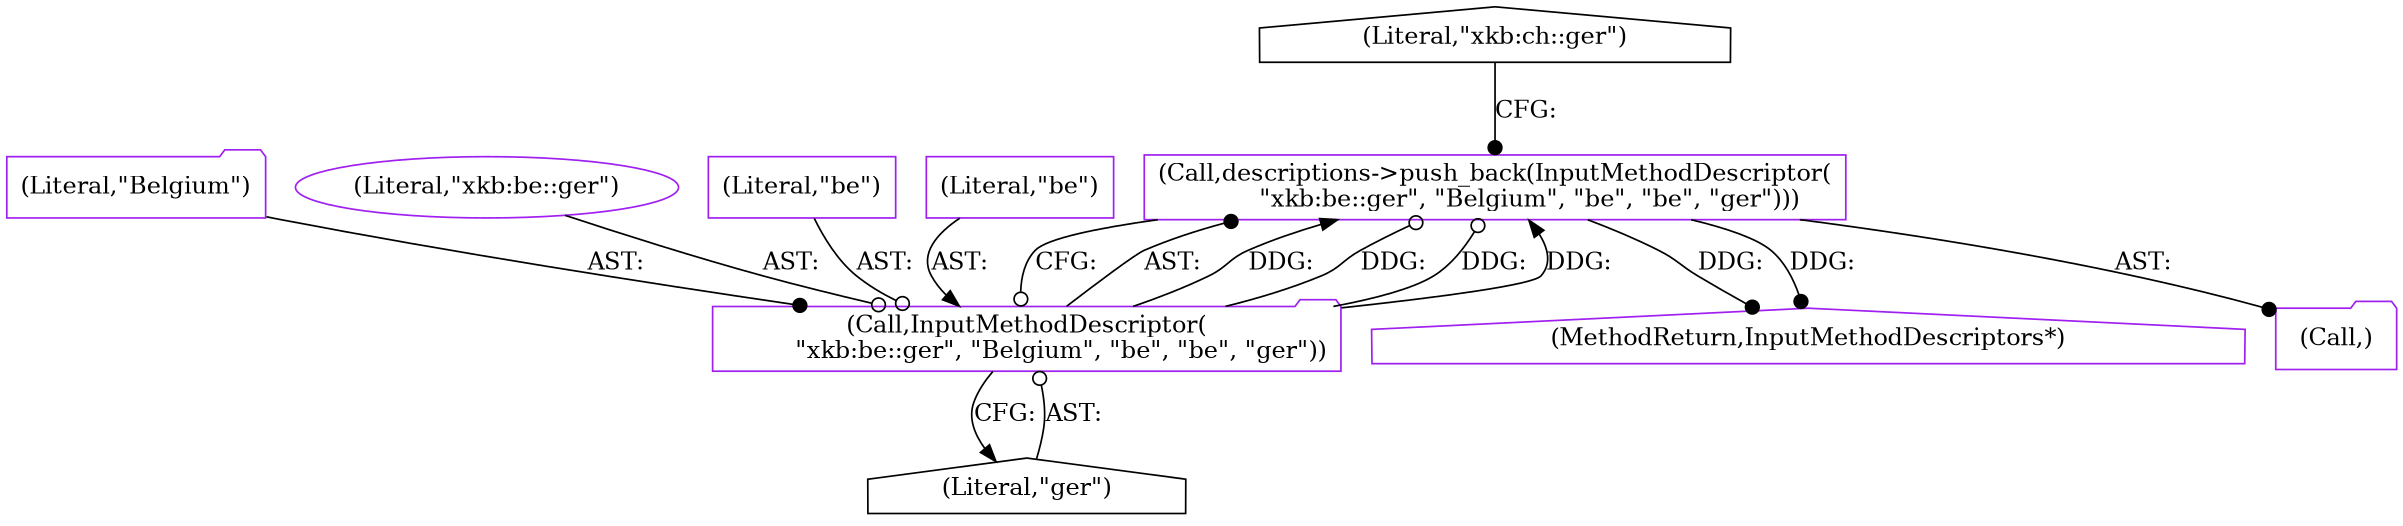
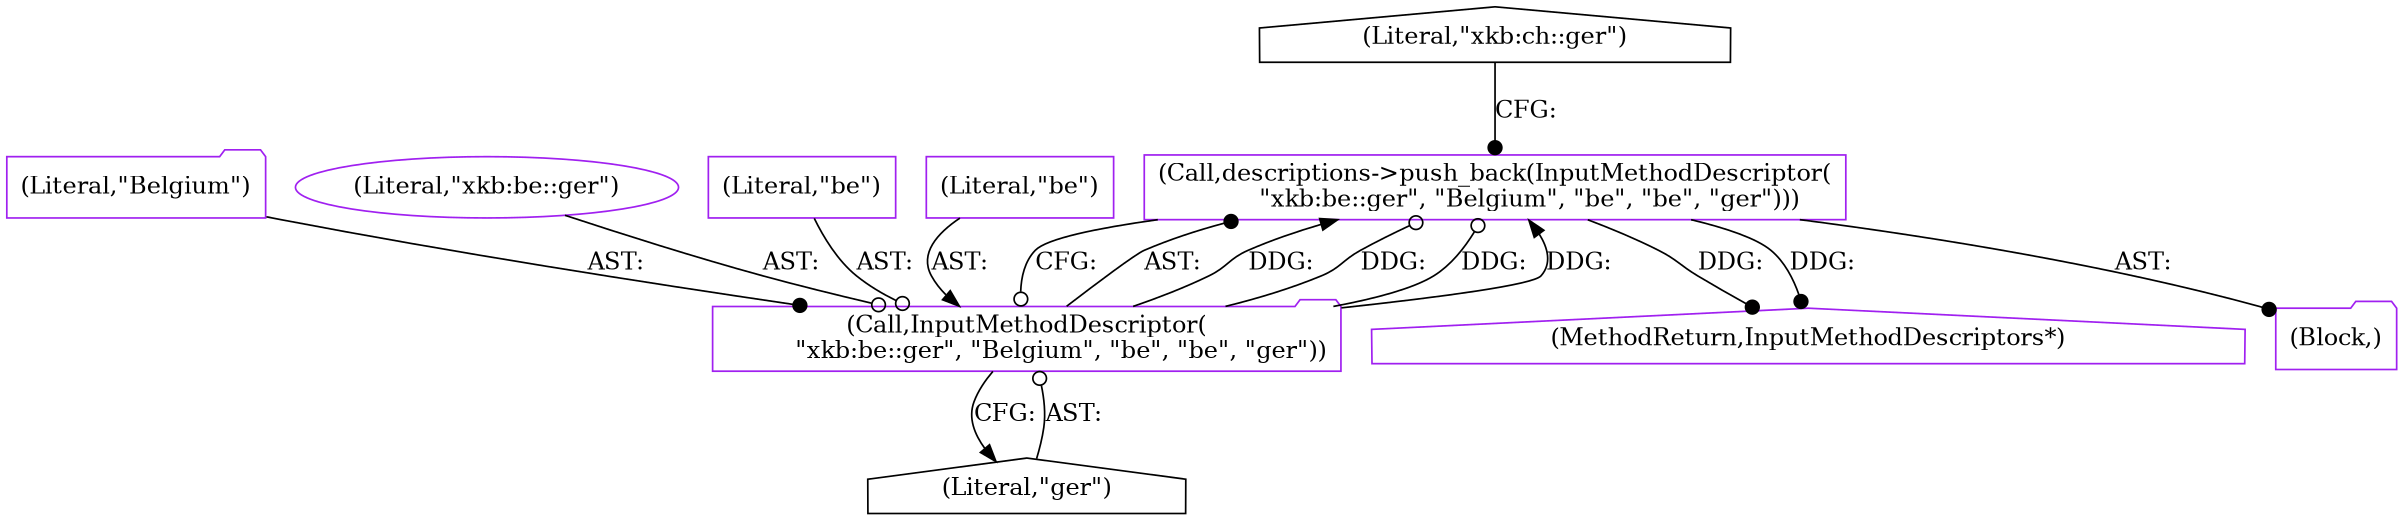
(2336, 339) -> (2336, 339)
